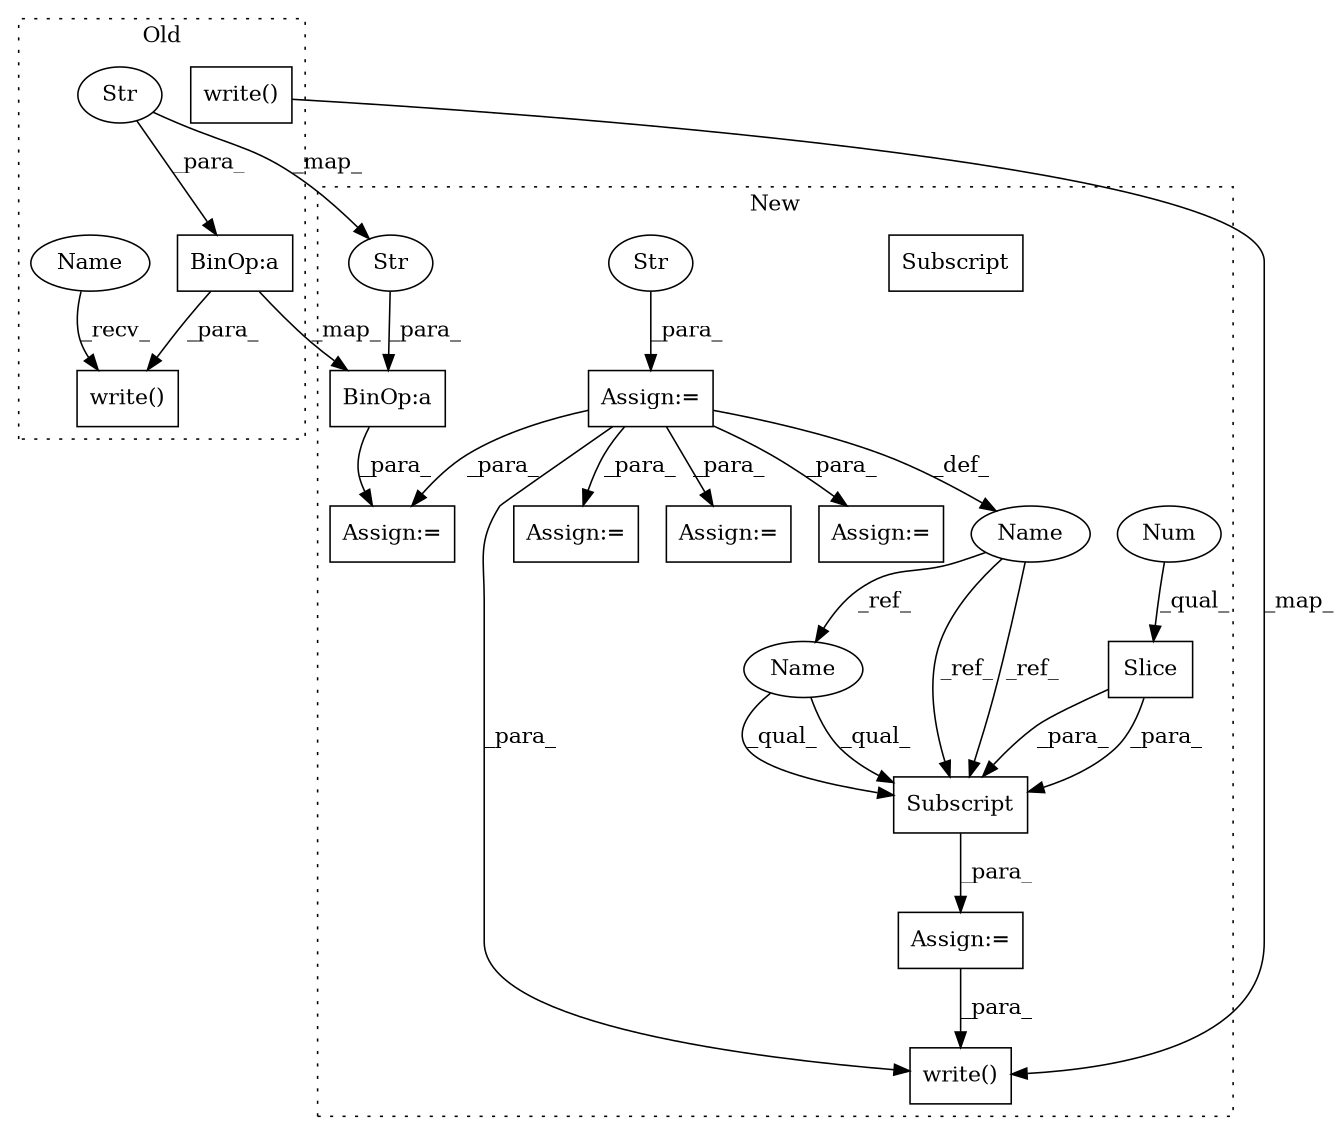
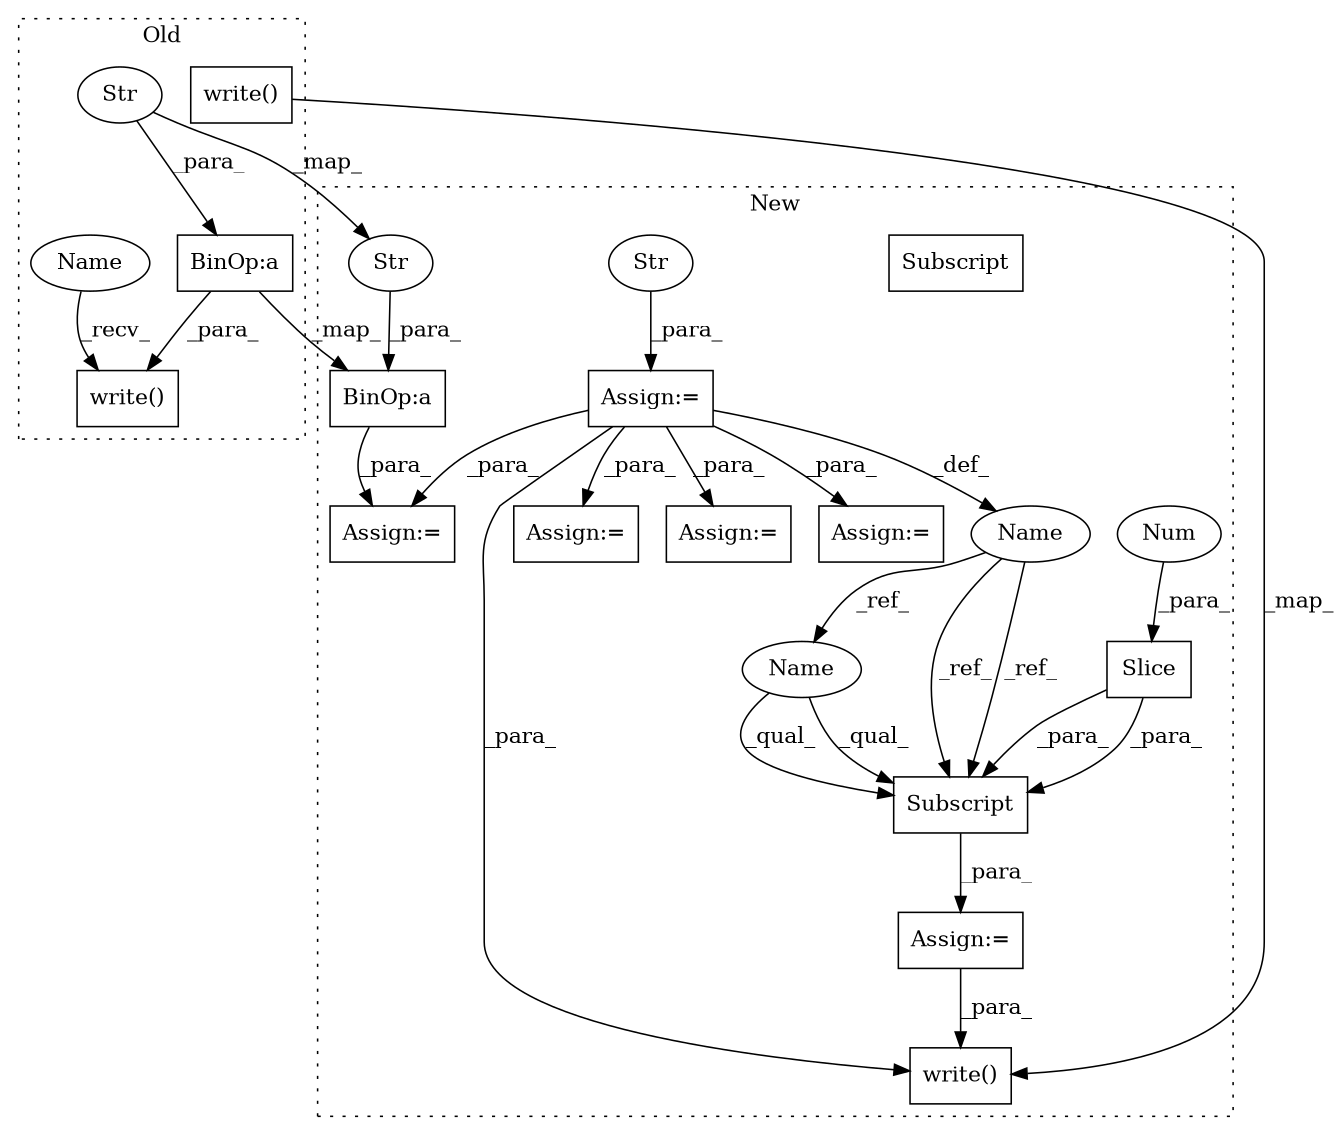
(1195, 602) -> (1194, 602)
